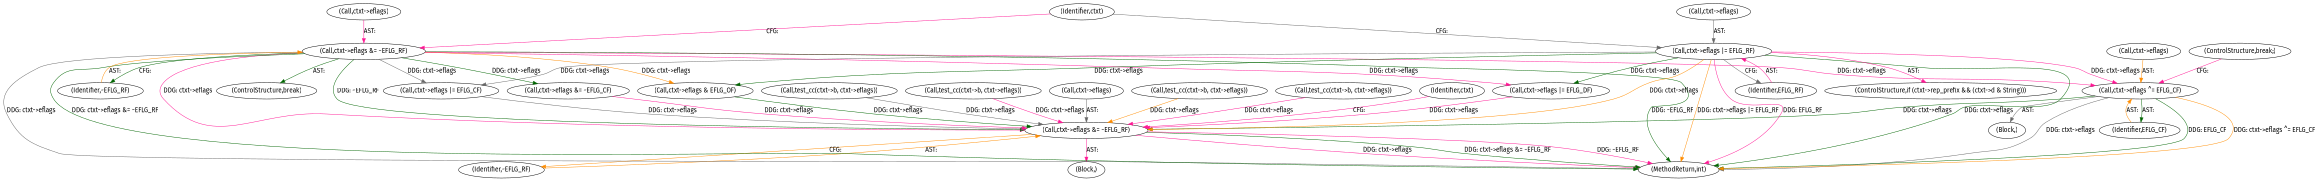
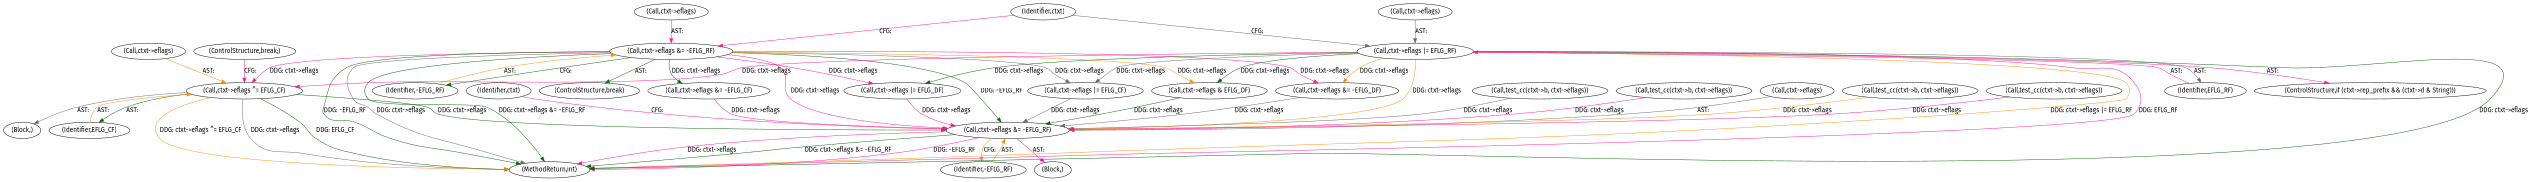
(1752, 71) -> (2201, 71)
none -> (1337, 91)
